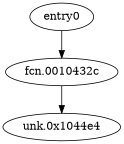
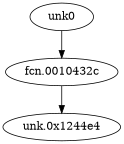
(62, 17) -> (62, 17)
(62, 127) -> (62, 127)
